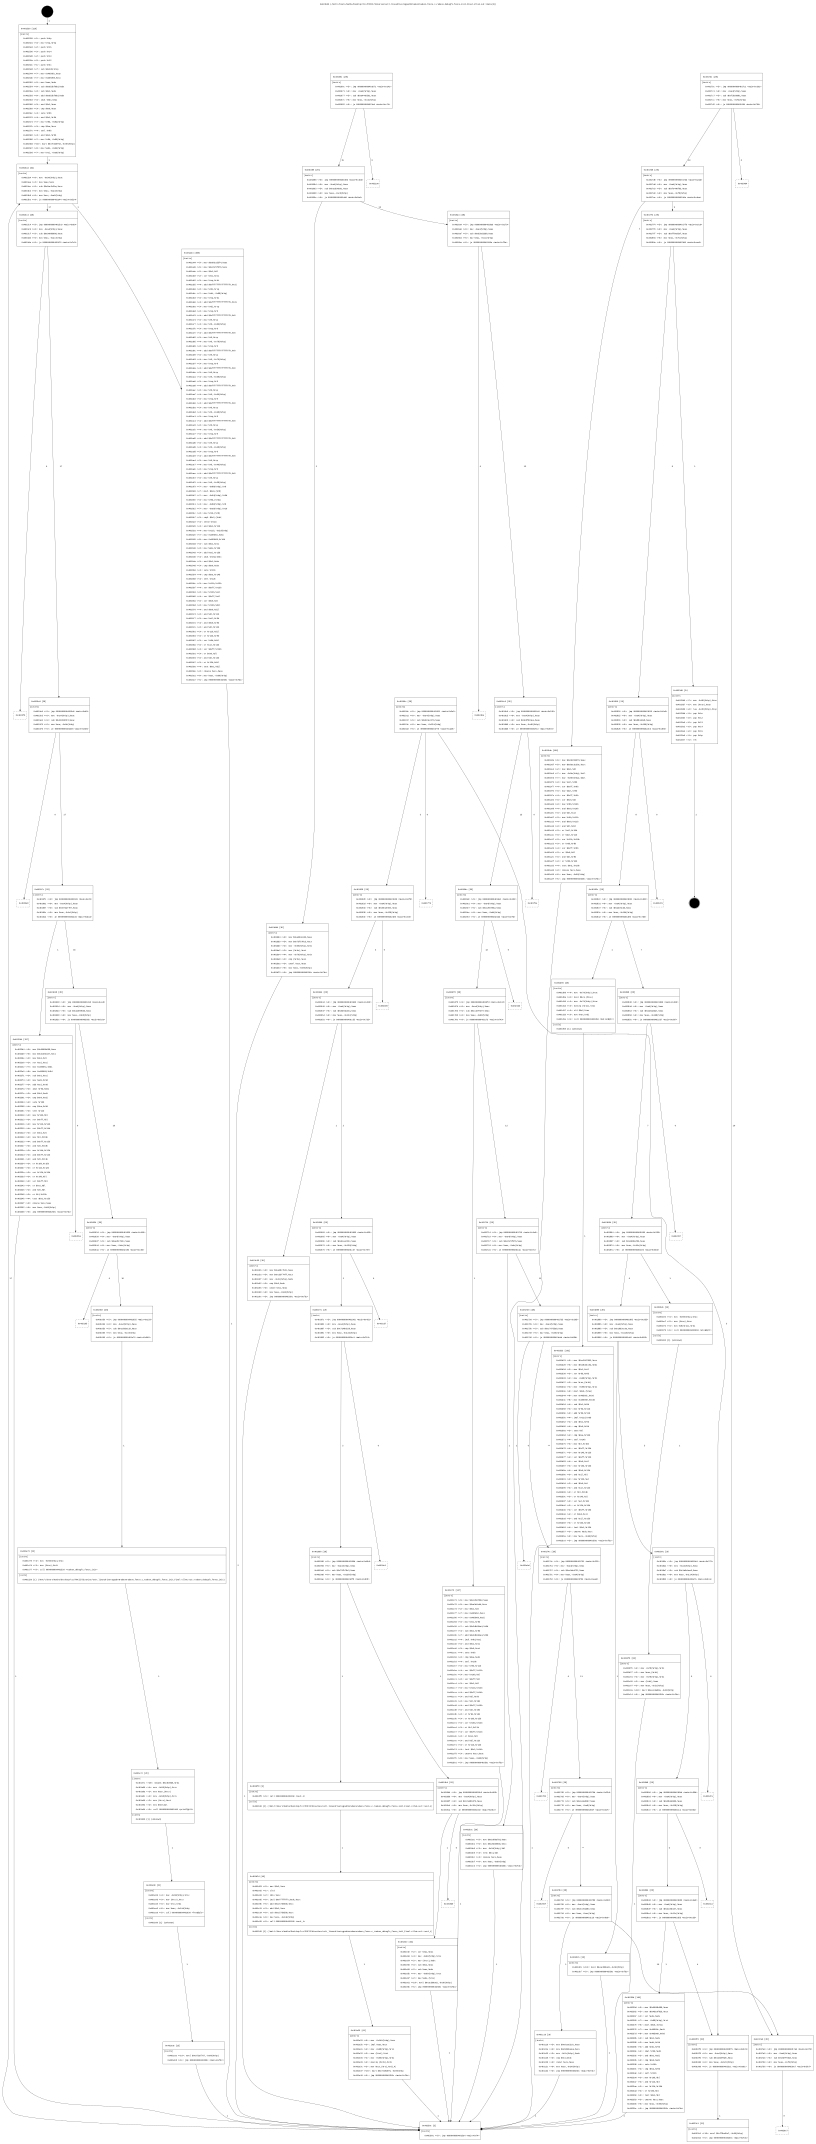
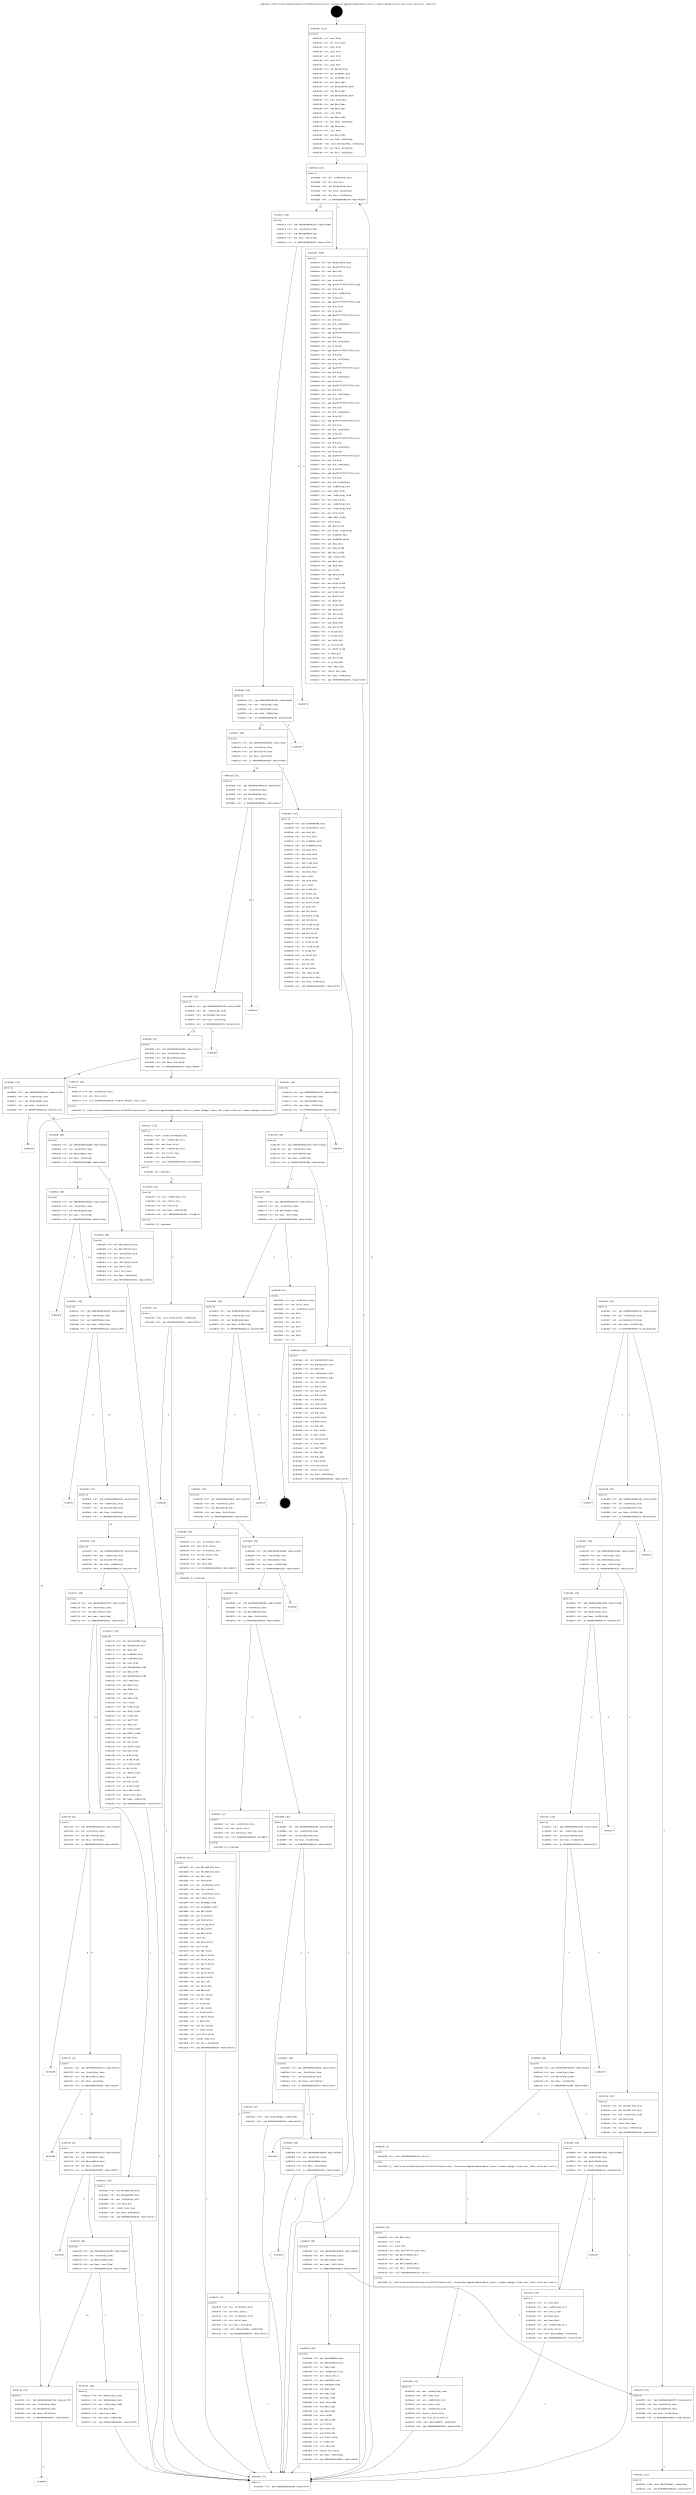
(502, 961) -> (163, 1412)
none -> (102, 1066)
